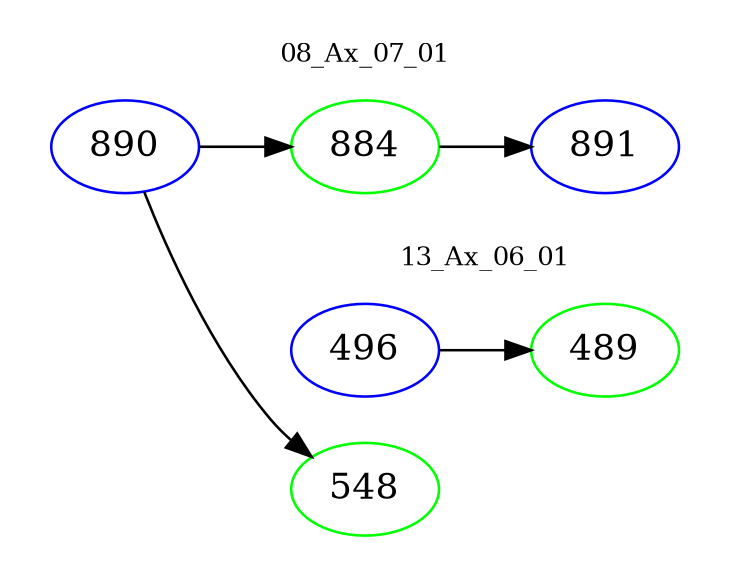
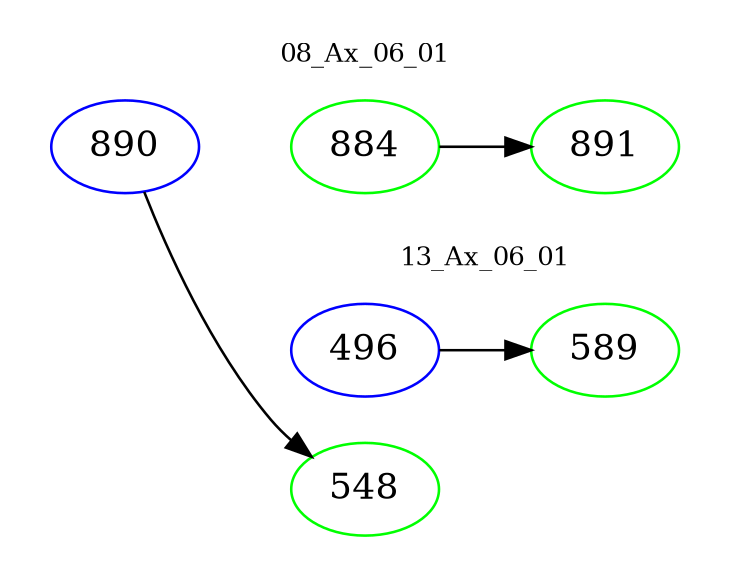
(365, 55) -> (365, 55)
(232, 147) -> none
(605, 147) -> (605, 147)
(605, 350) -> (605, 350)
